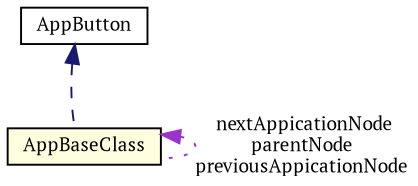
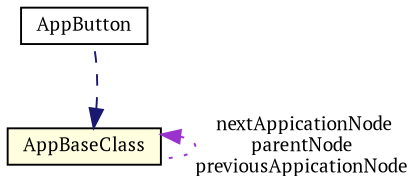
(72, 96) -> (97, 76)
